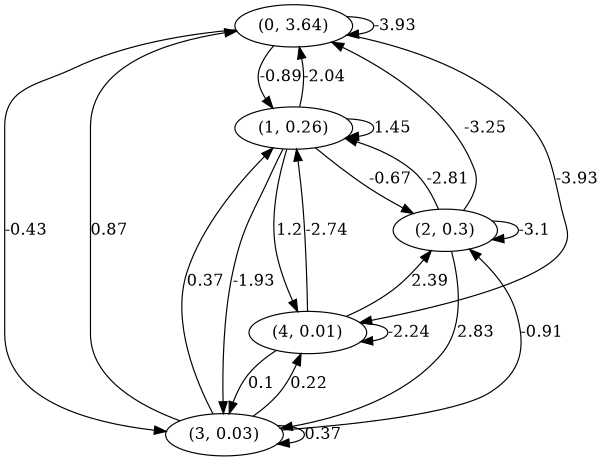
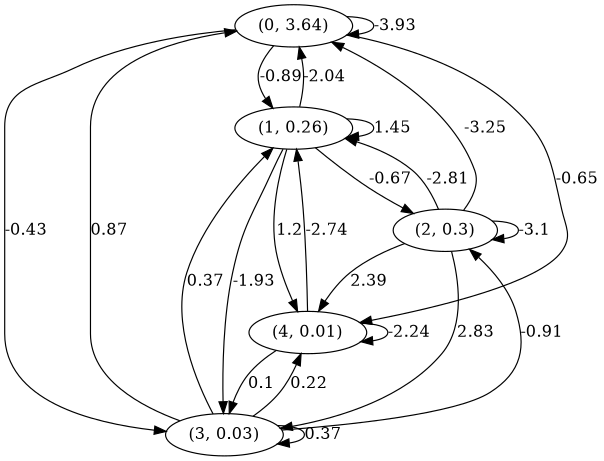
(578, 179) -> (578, 179)
(389, 293) -> (360, 266)
